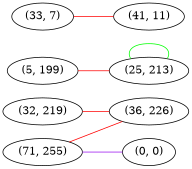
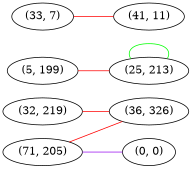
(149, 111) -> (149, 111)
(43, 152) -> (43, 152)
